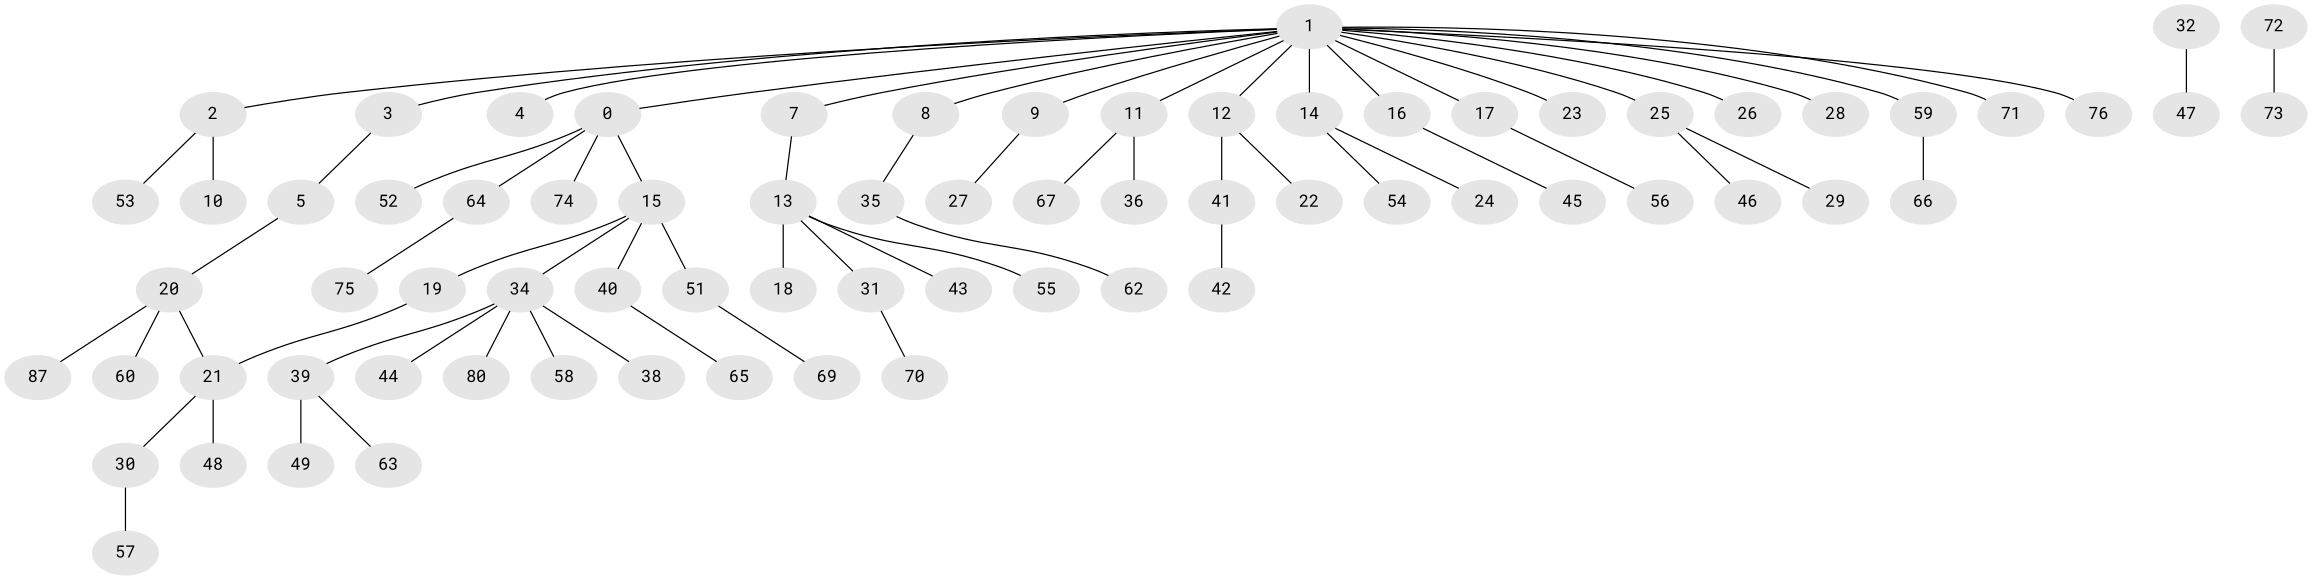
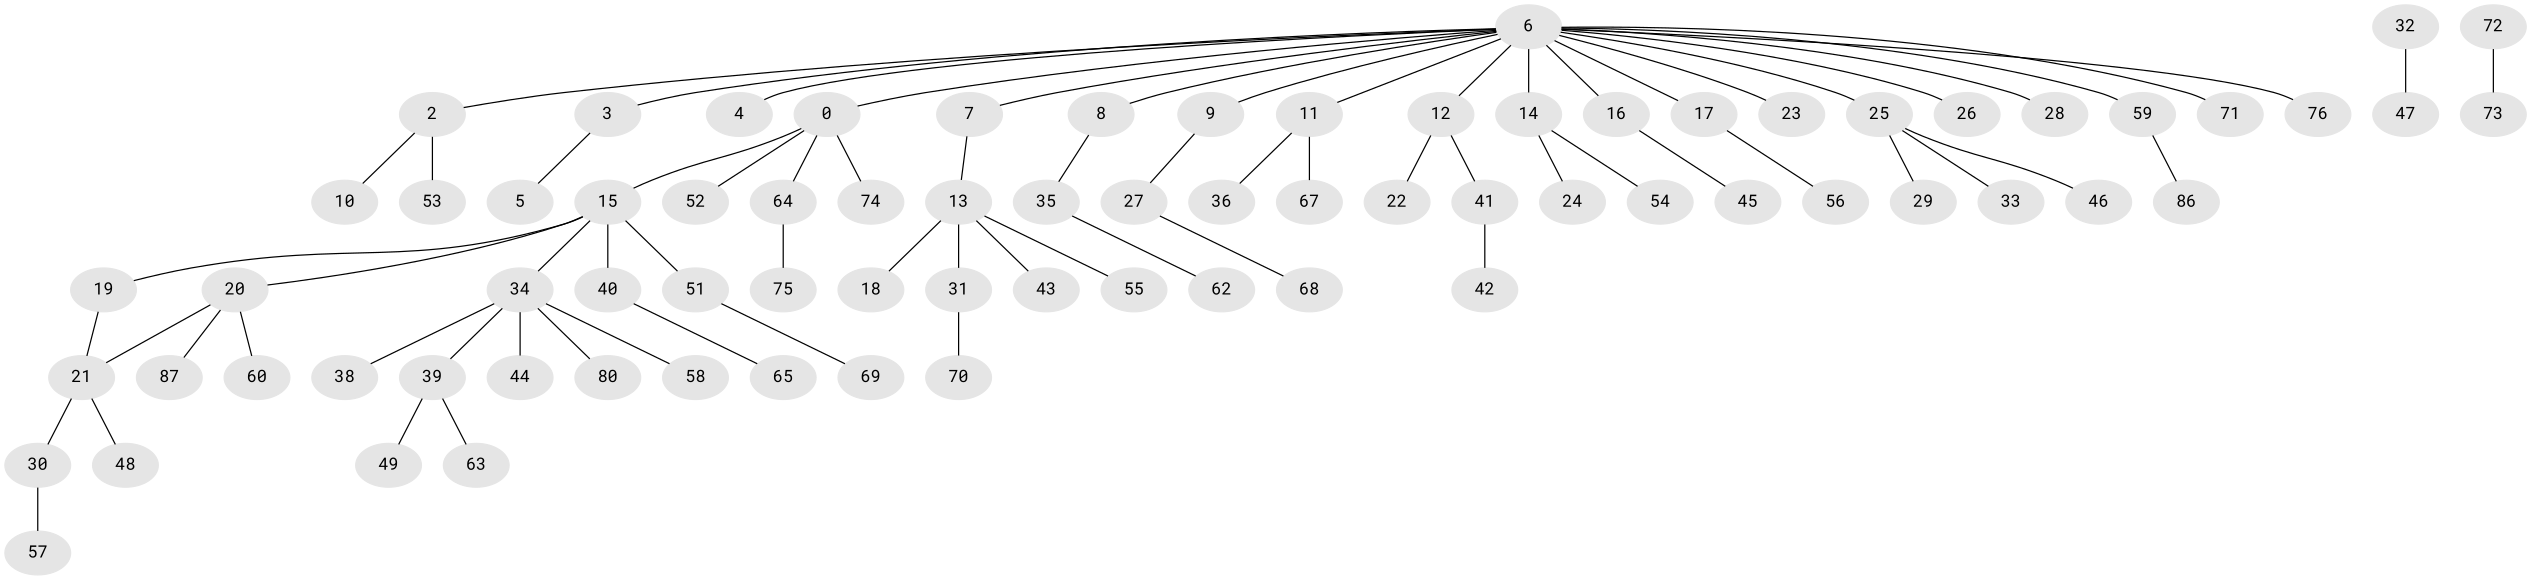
(1309, 27) -> (1529, 27)
(1923, 202) -> (2186, 202)
none -> (2011, 202)
(235, 246) -> (427, 259)
none -> (1309, 290)
